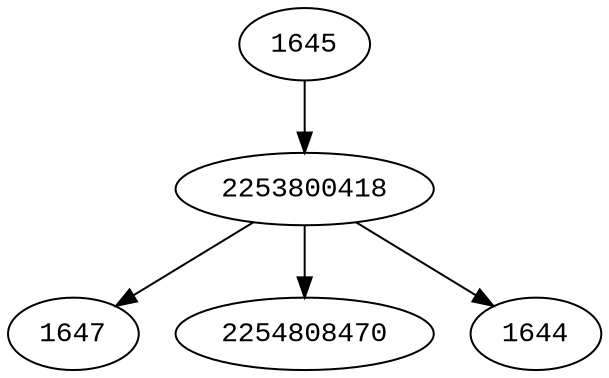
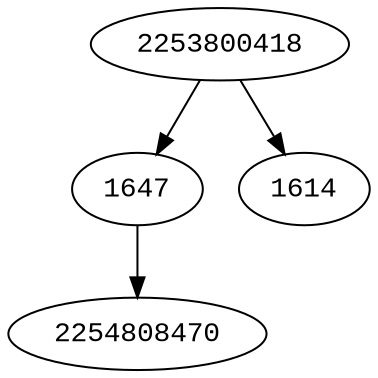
(305, 44) -> none
(305, 252) -> (137, 252)
(536, 334) -> (304, 189)
